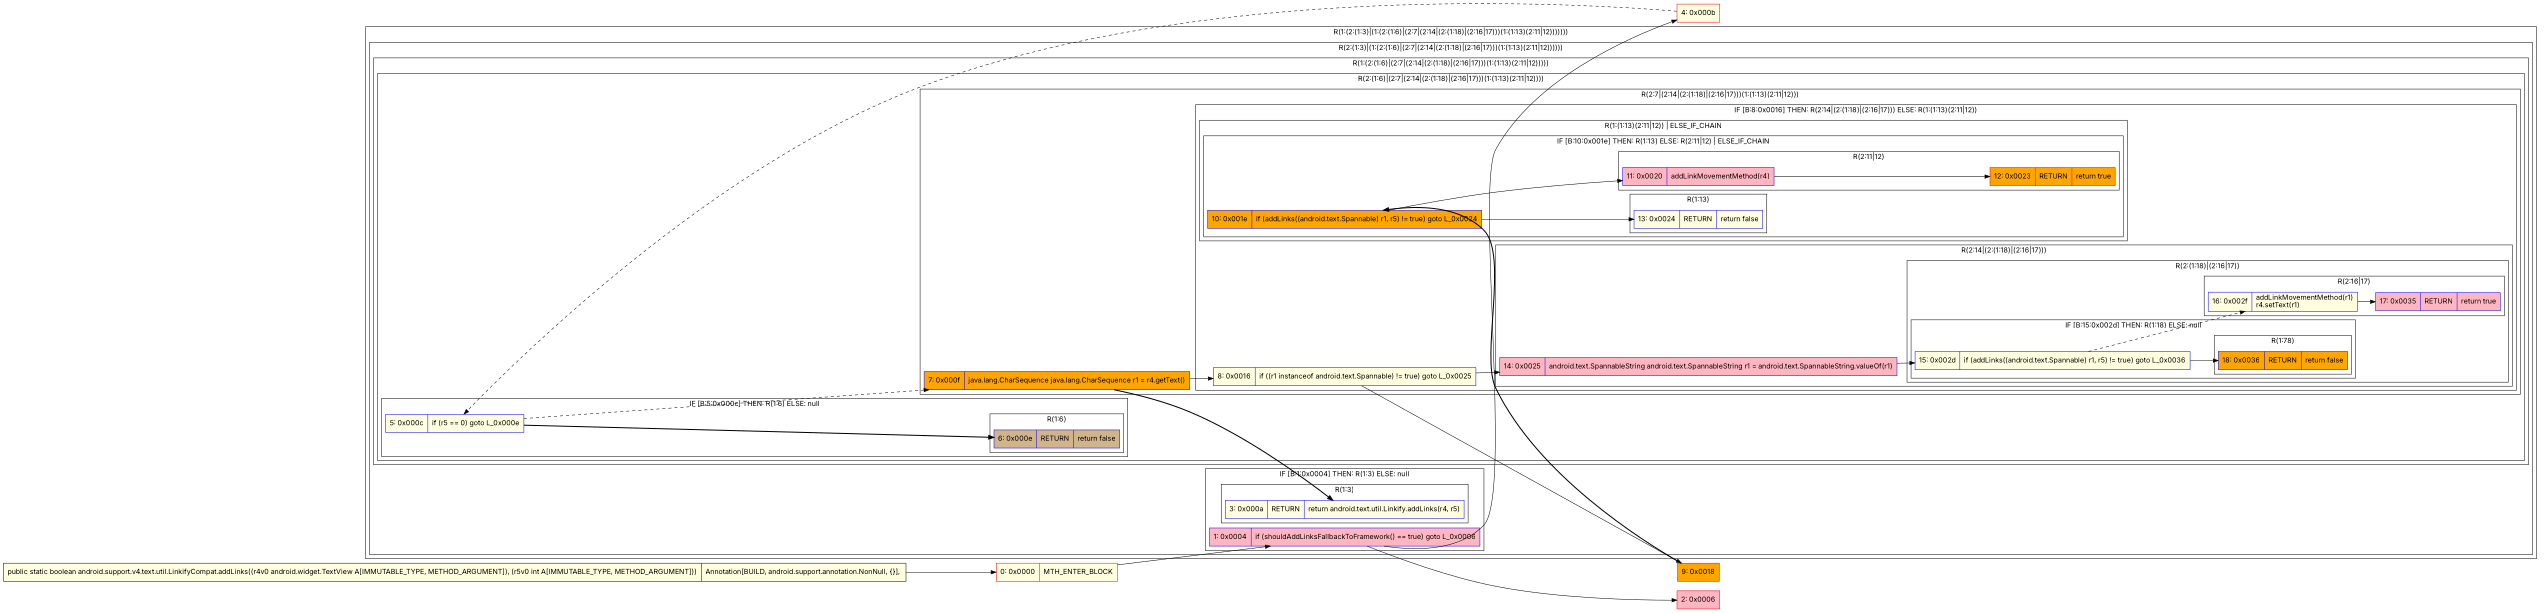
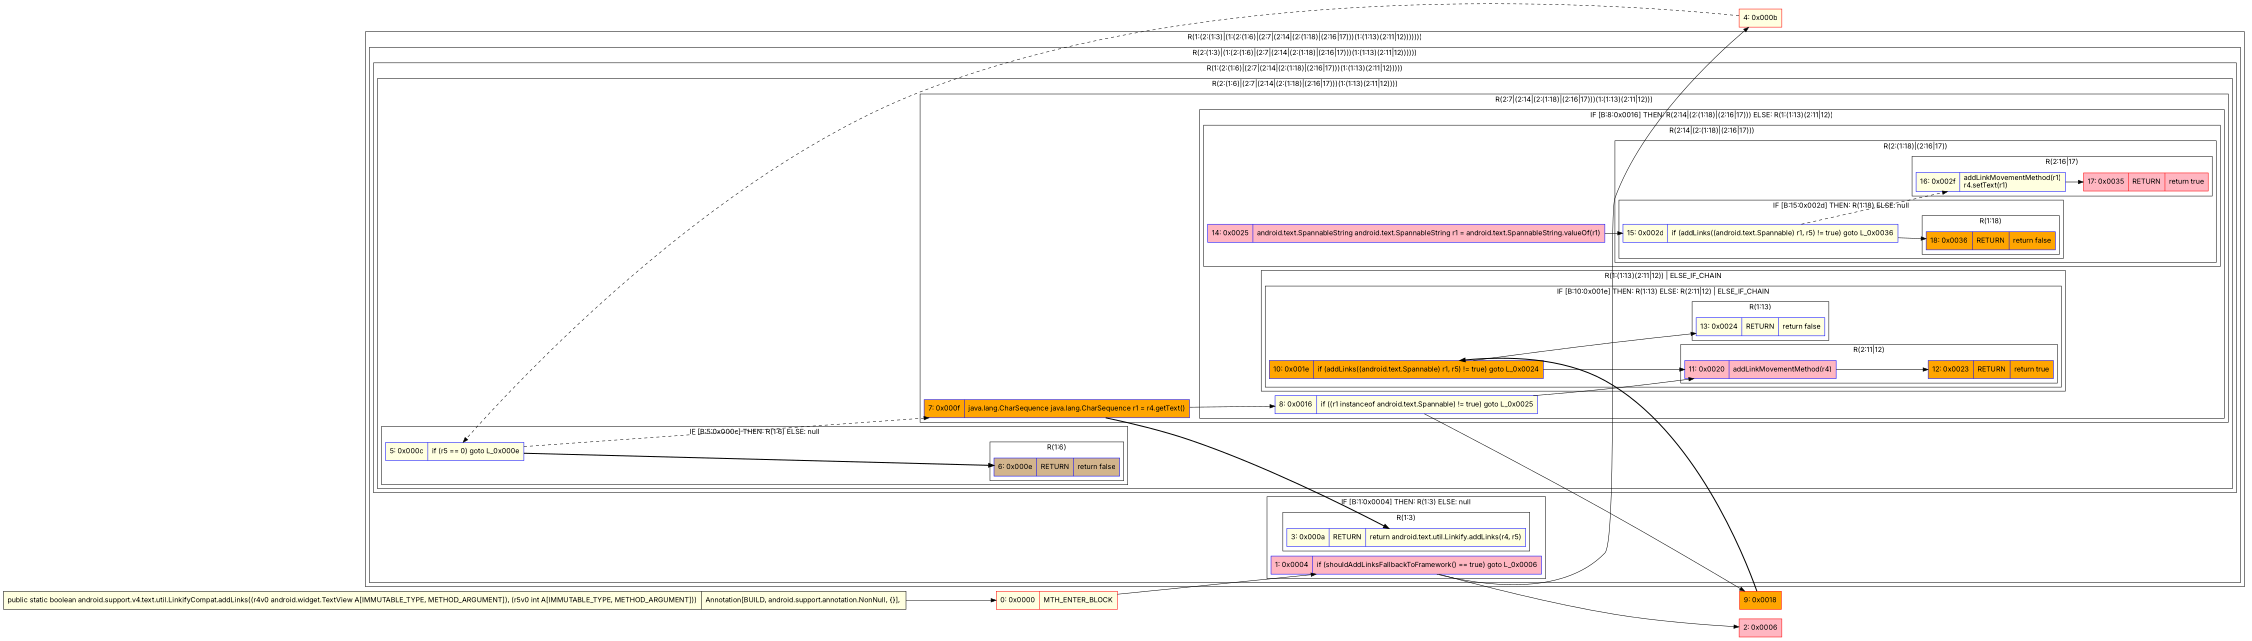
(2053, 177) -> (1991, 370)
(2438, 302) -> (2146, 182)
(2283, 341) -> (1991, 221)
(1485, 373) -> (1650, 384)
